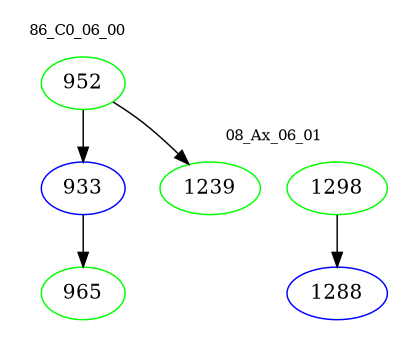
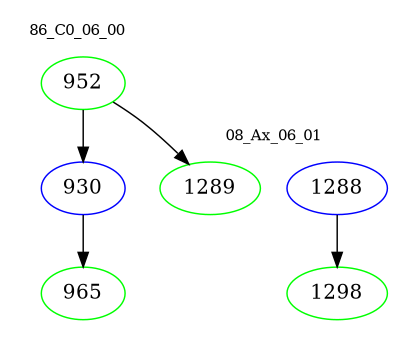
(83, 188) -> (83, 188)
(210, 188) -> (210, 188)
(337, 234) -> (337, 234)
